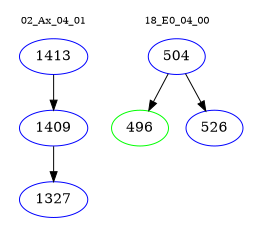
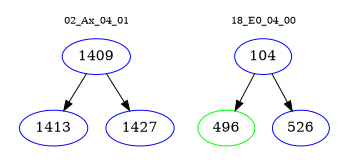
(177, 57) -> (263, 57)
(54, 87) -> (78, 88)
(54, 200) -> (140, 128)
